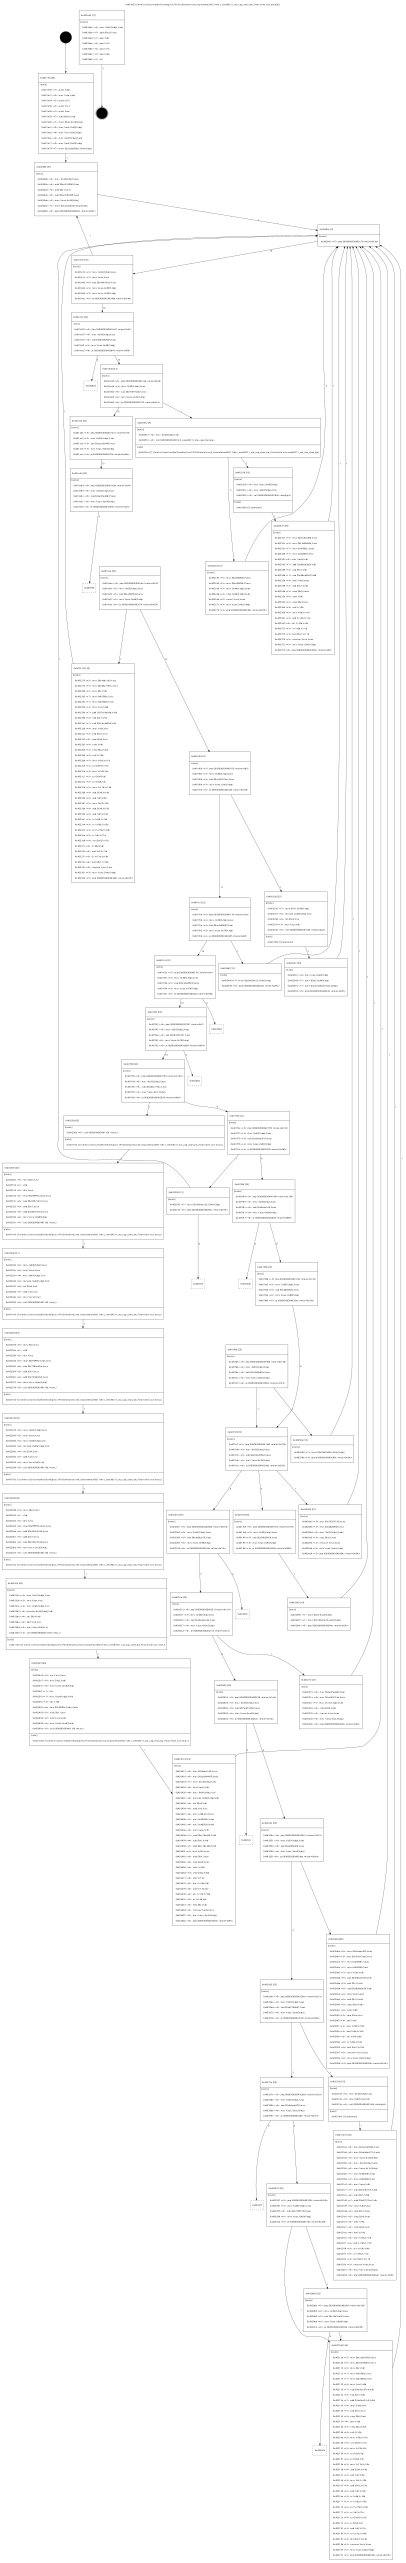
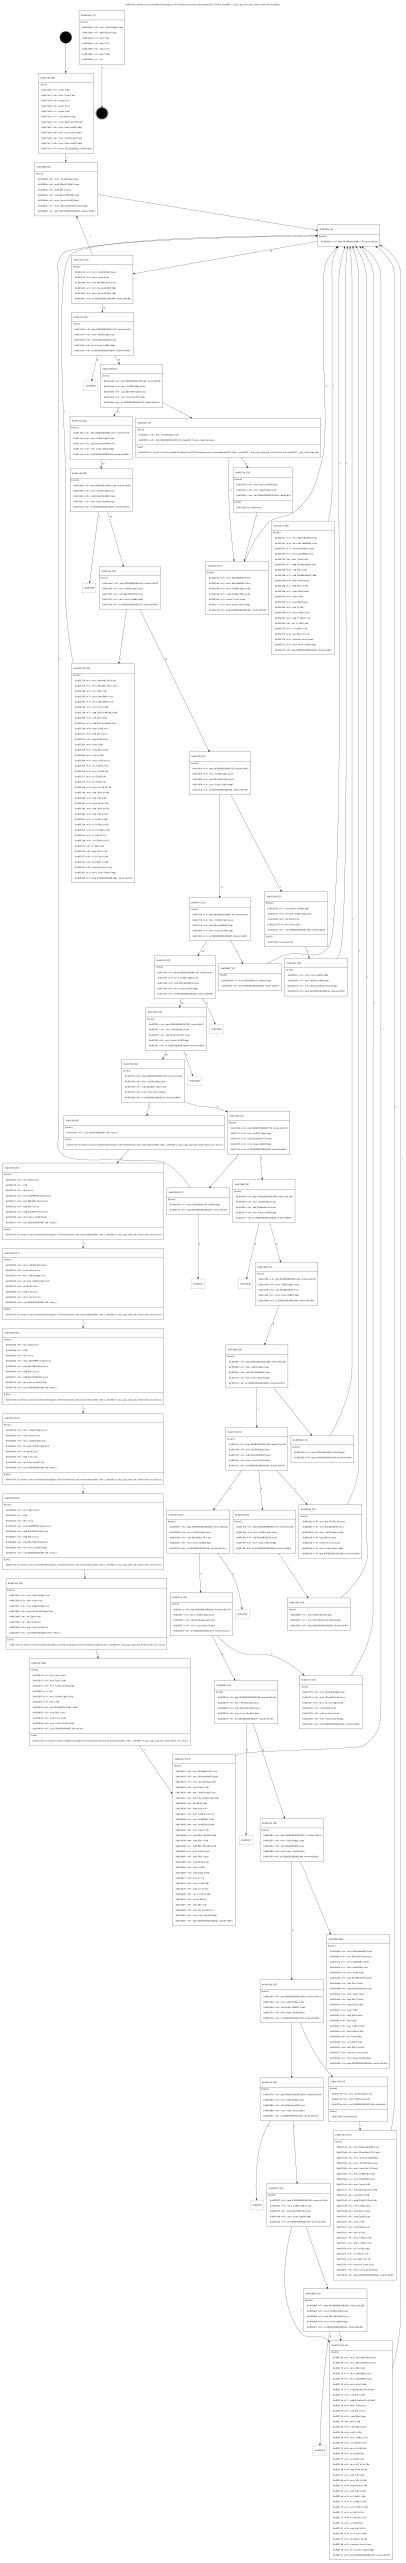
(273, 516) -> (251, 536)
none -> (115, 538)
(388, 1088) -> none
(299, 1369) -> (272, 1324)
